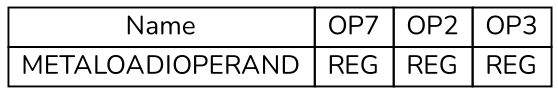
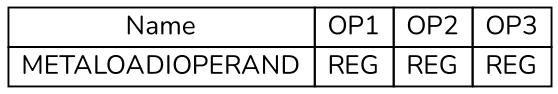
(354, 26) -> (354, 26)
